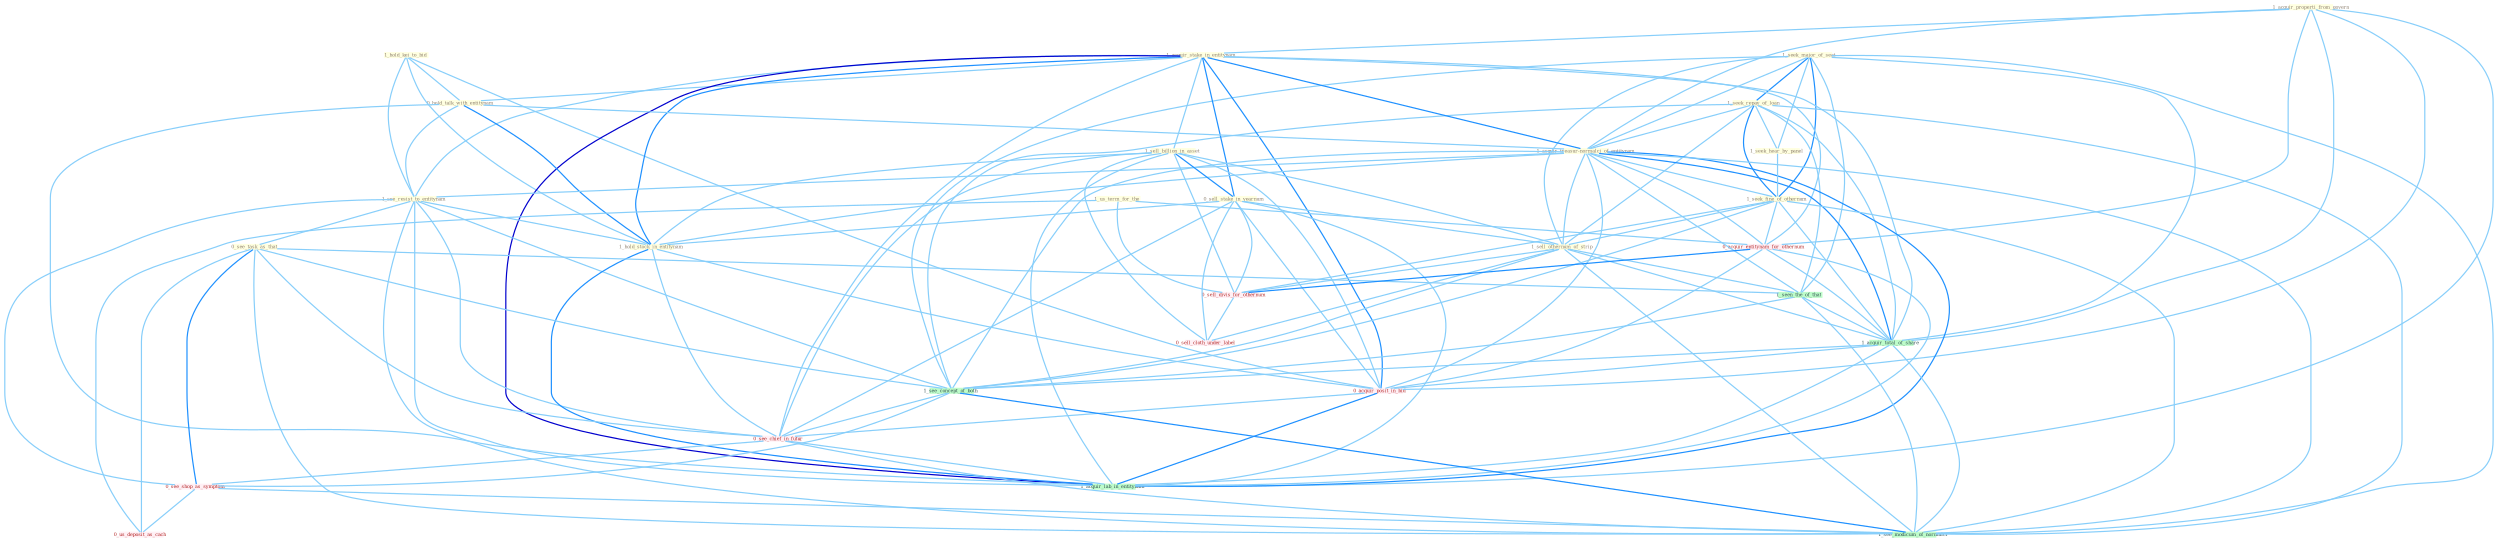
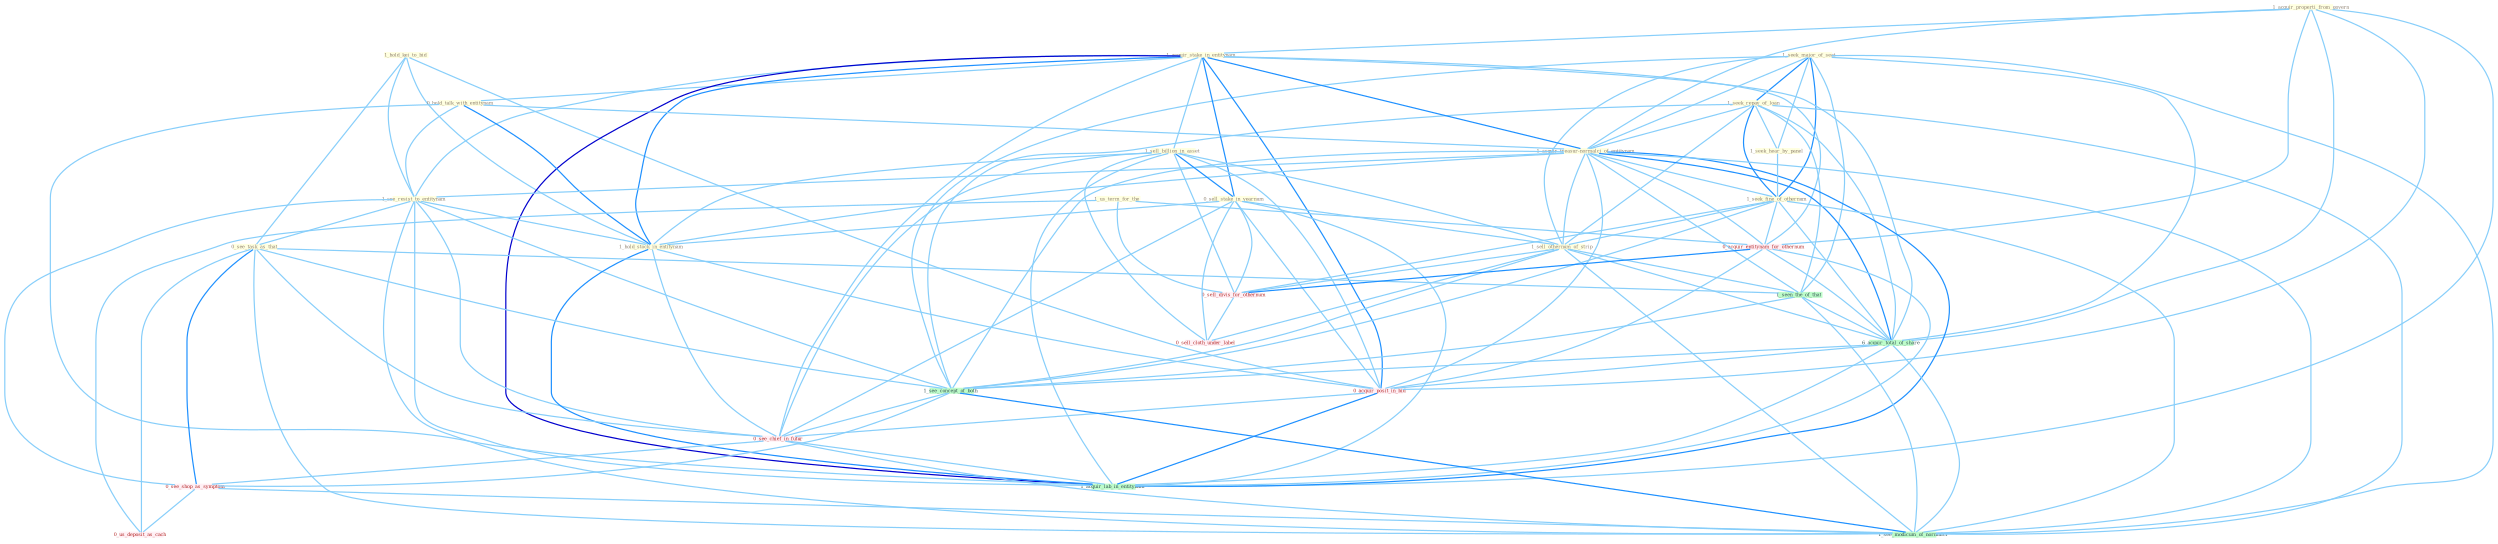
(434, 79) -> (331, 151)
(1891, 343) -> (1891, 343)
